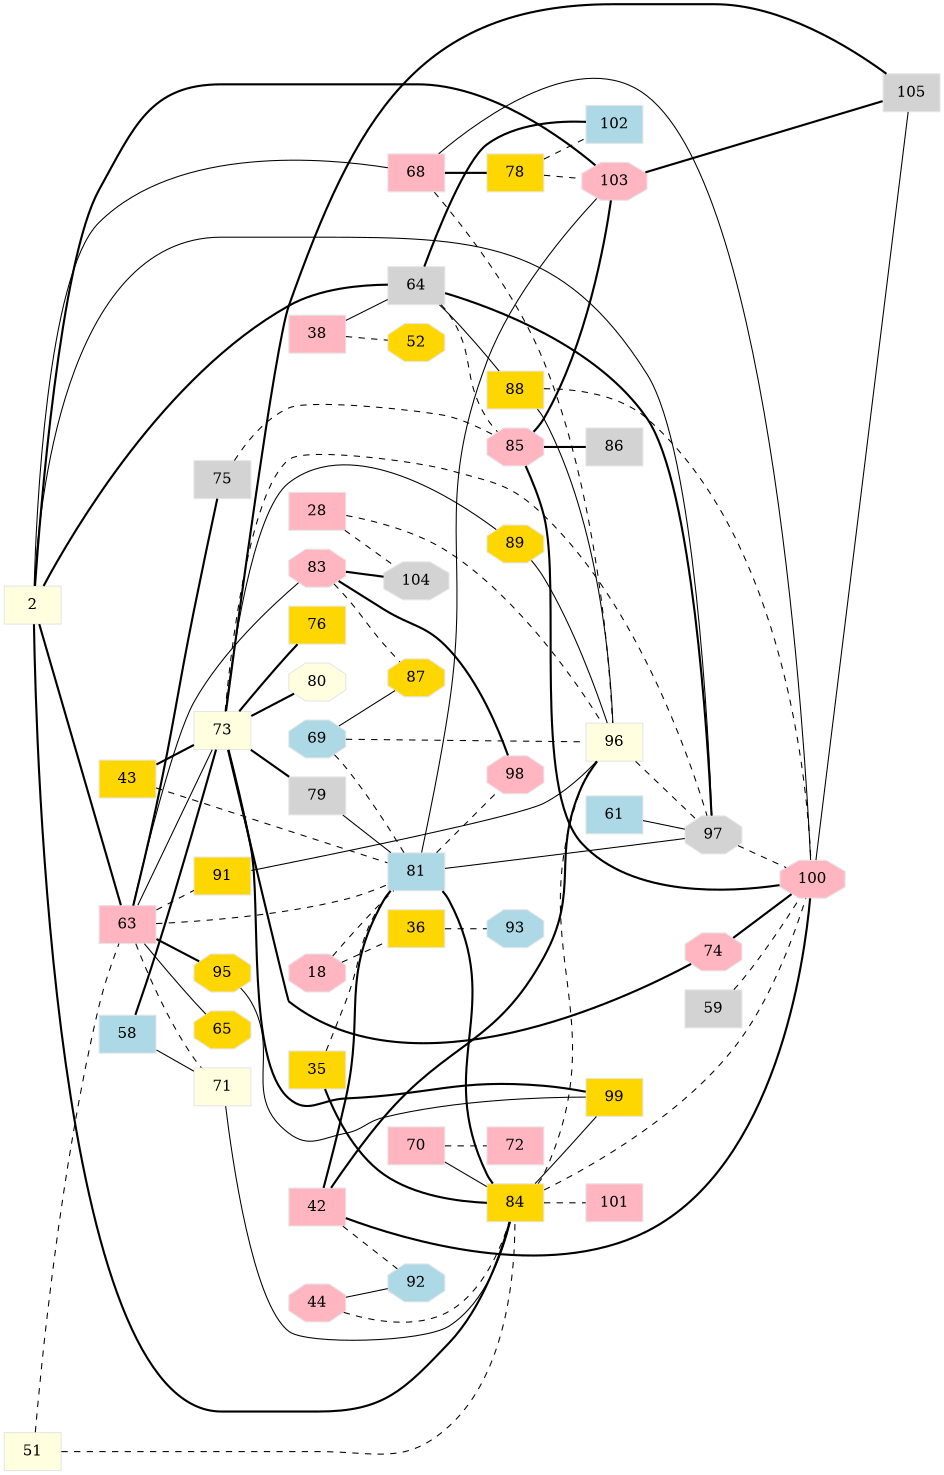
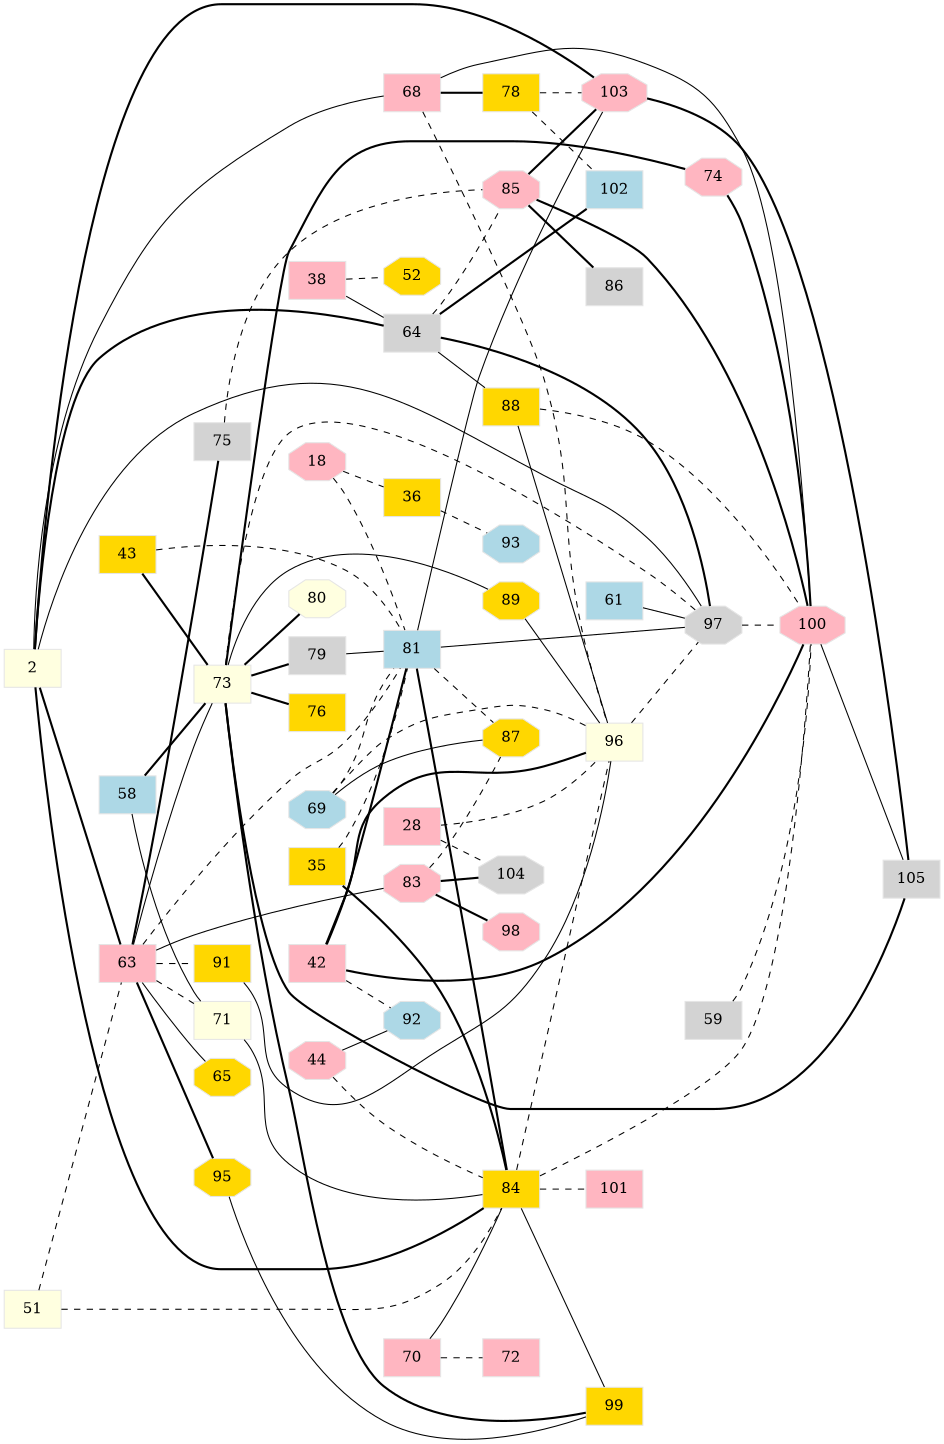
(474, 815) -> (464, 696)
